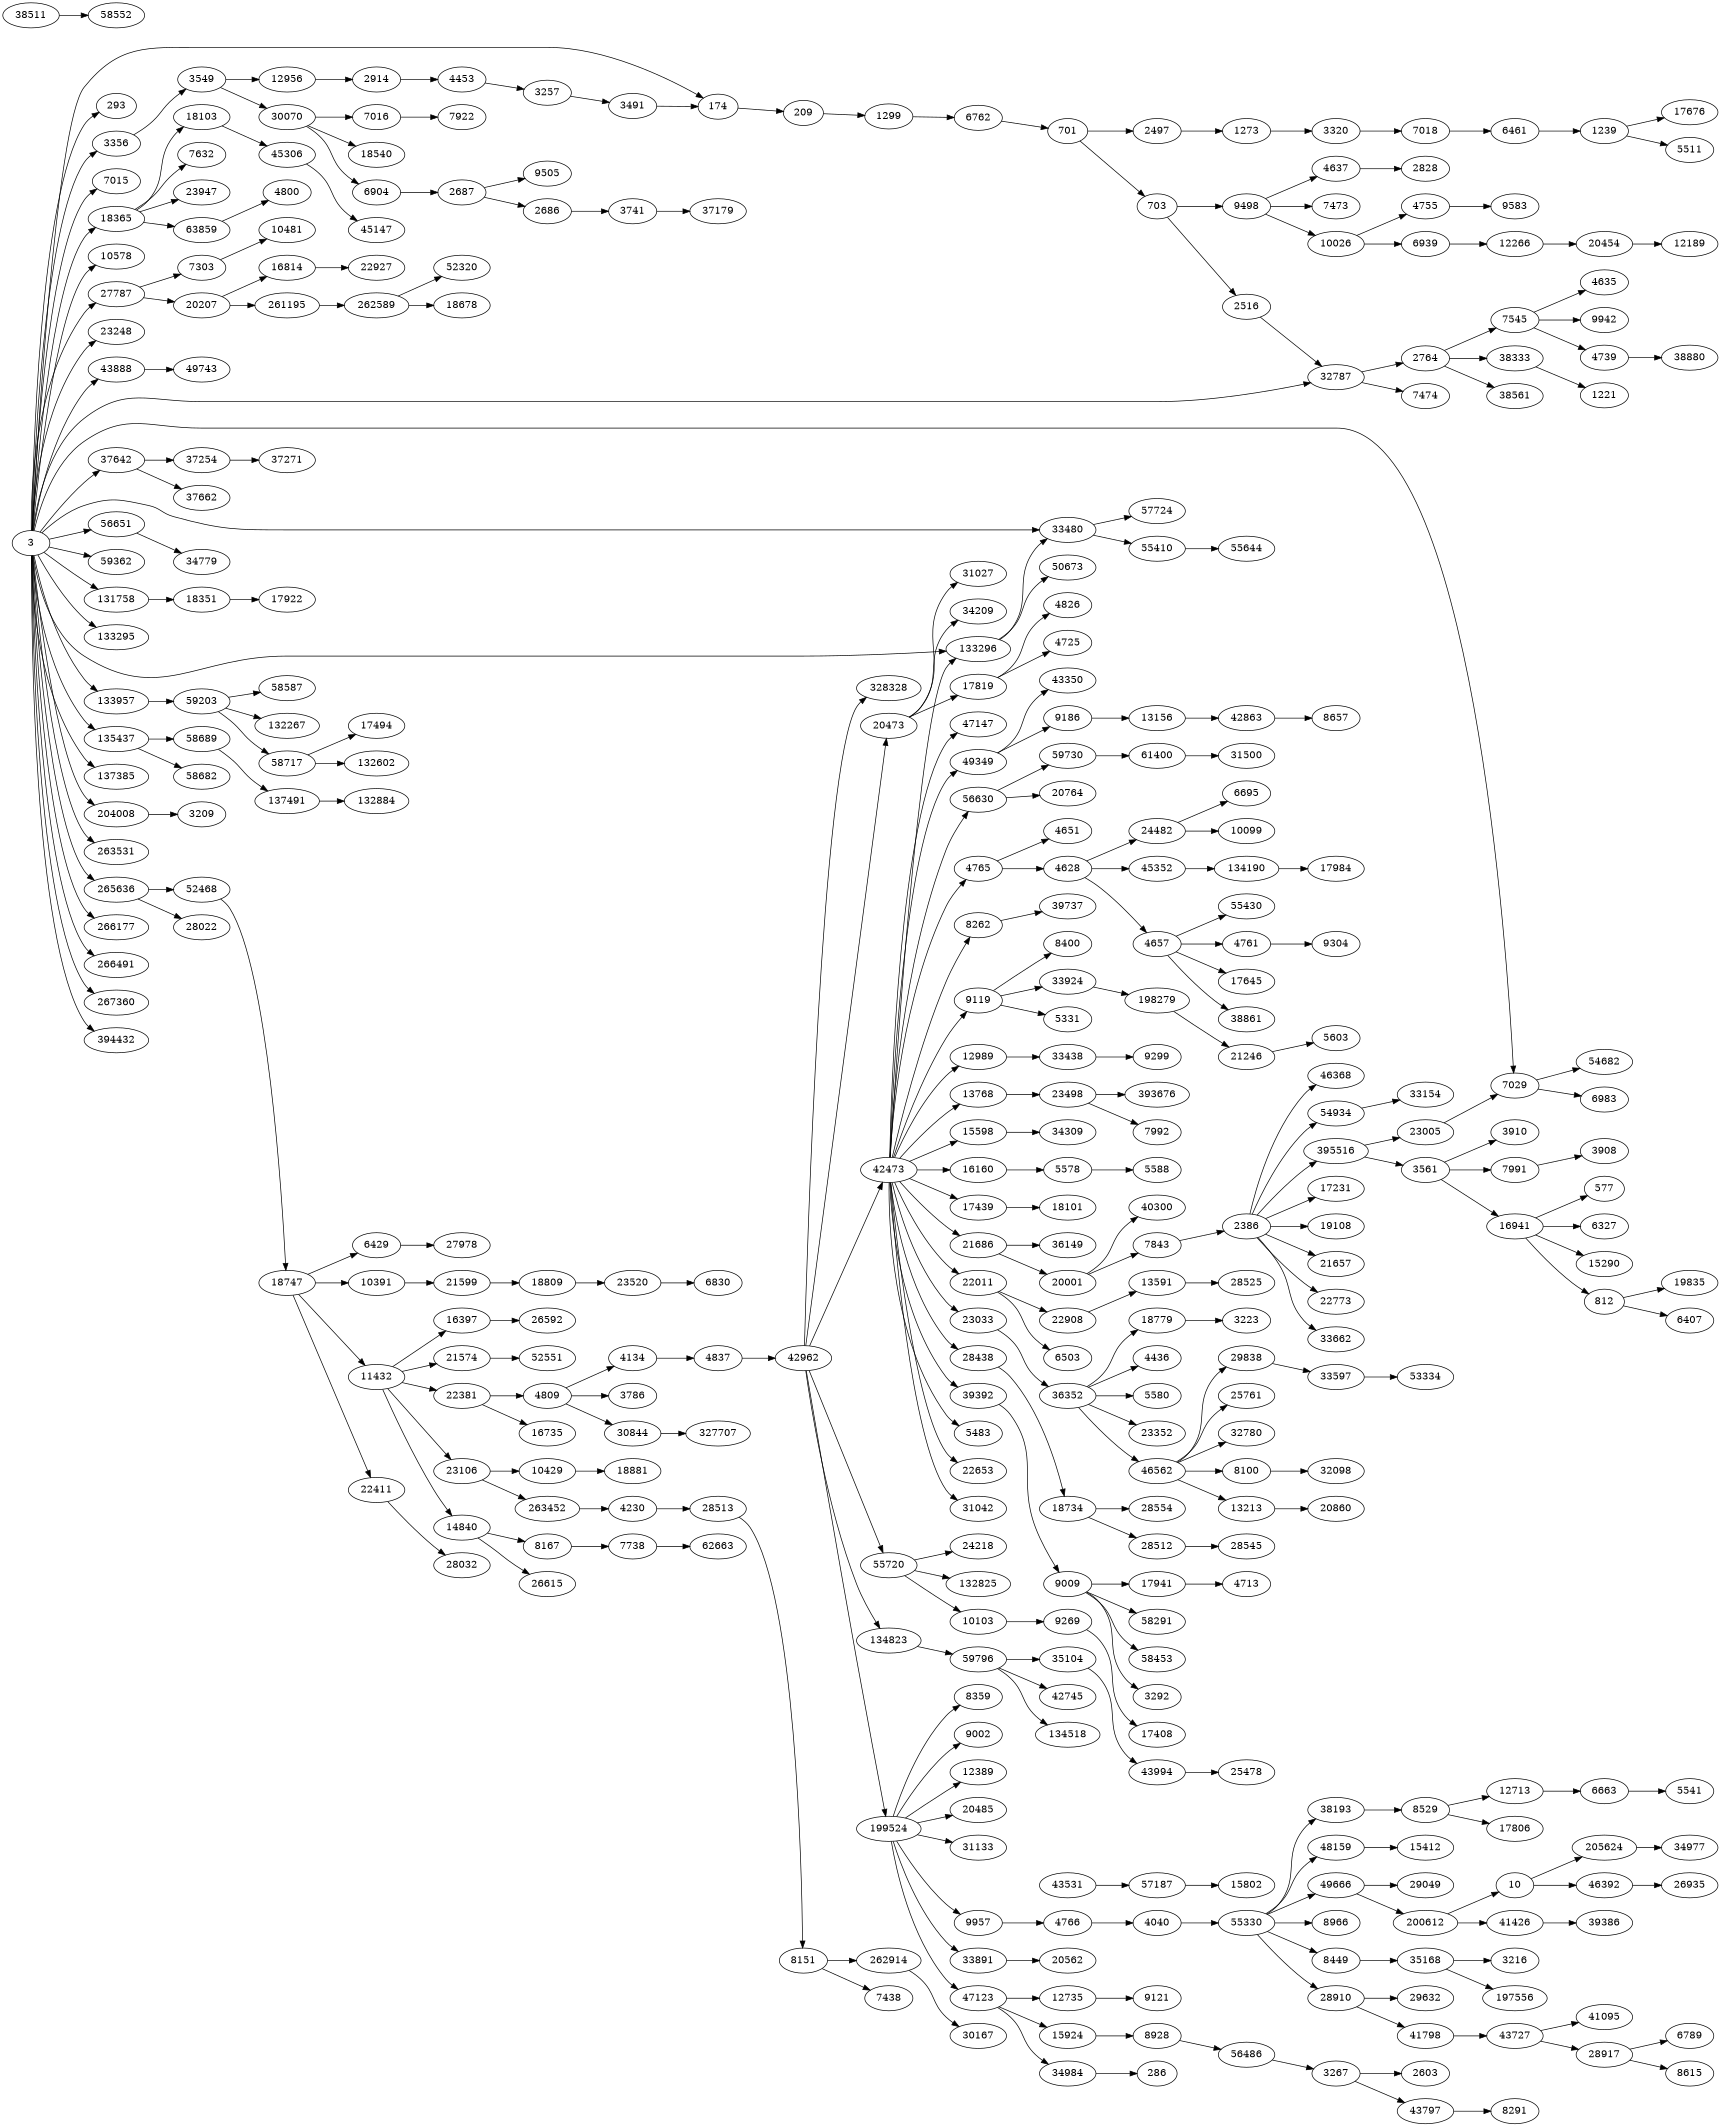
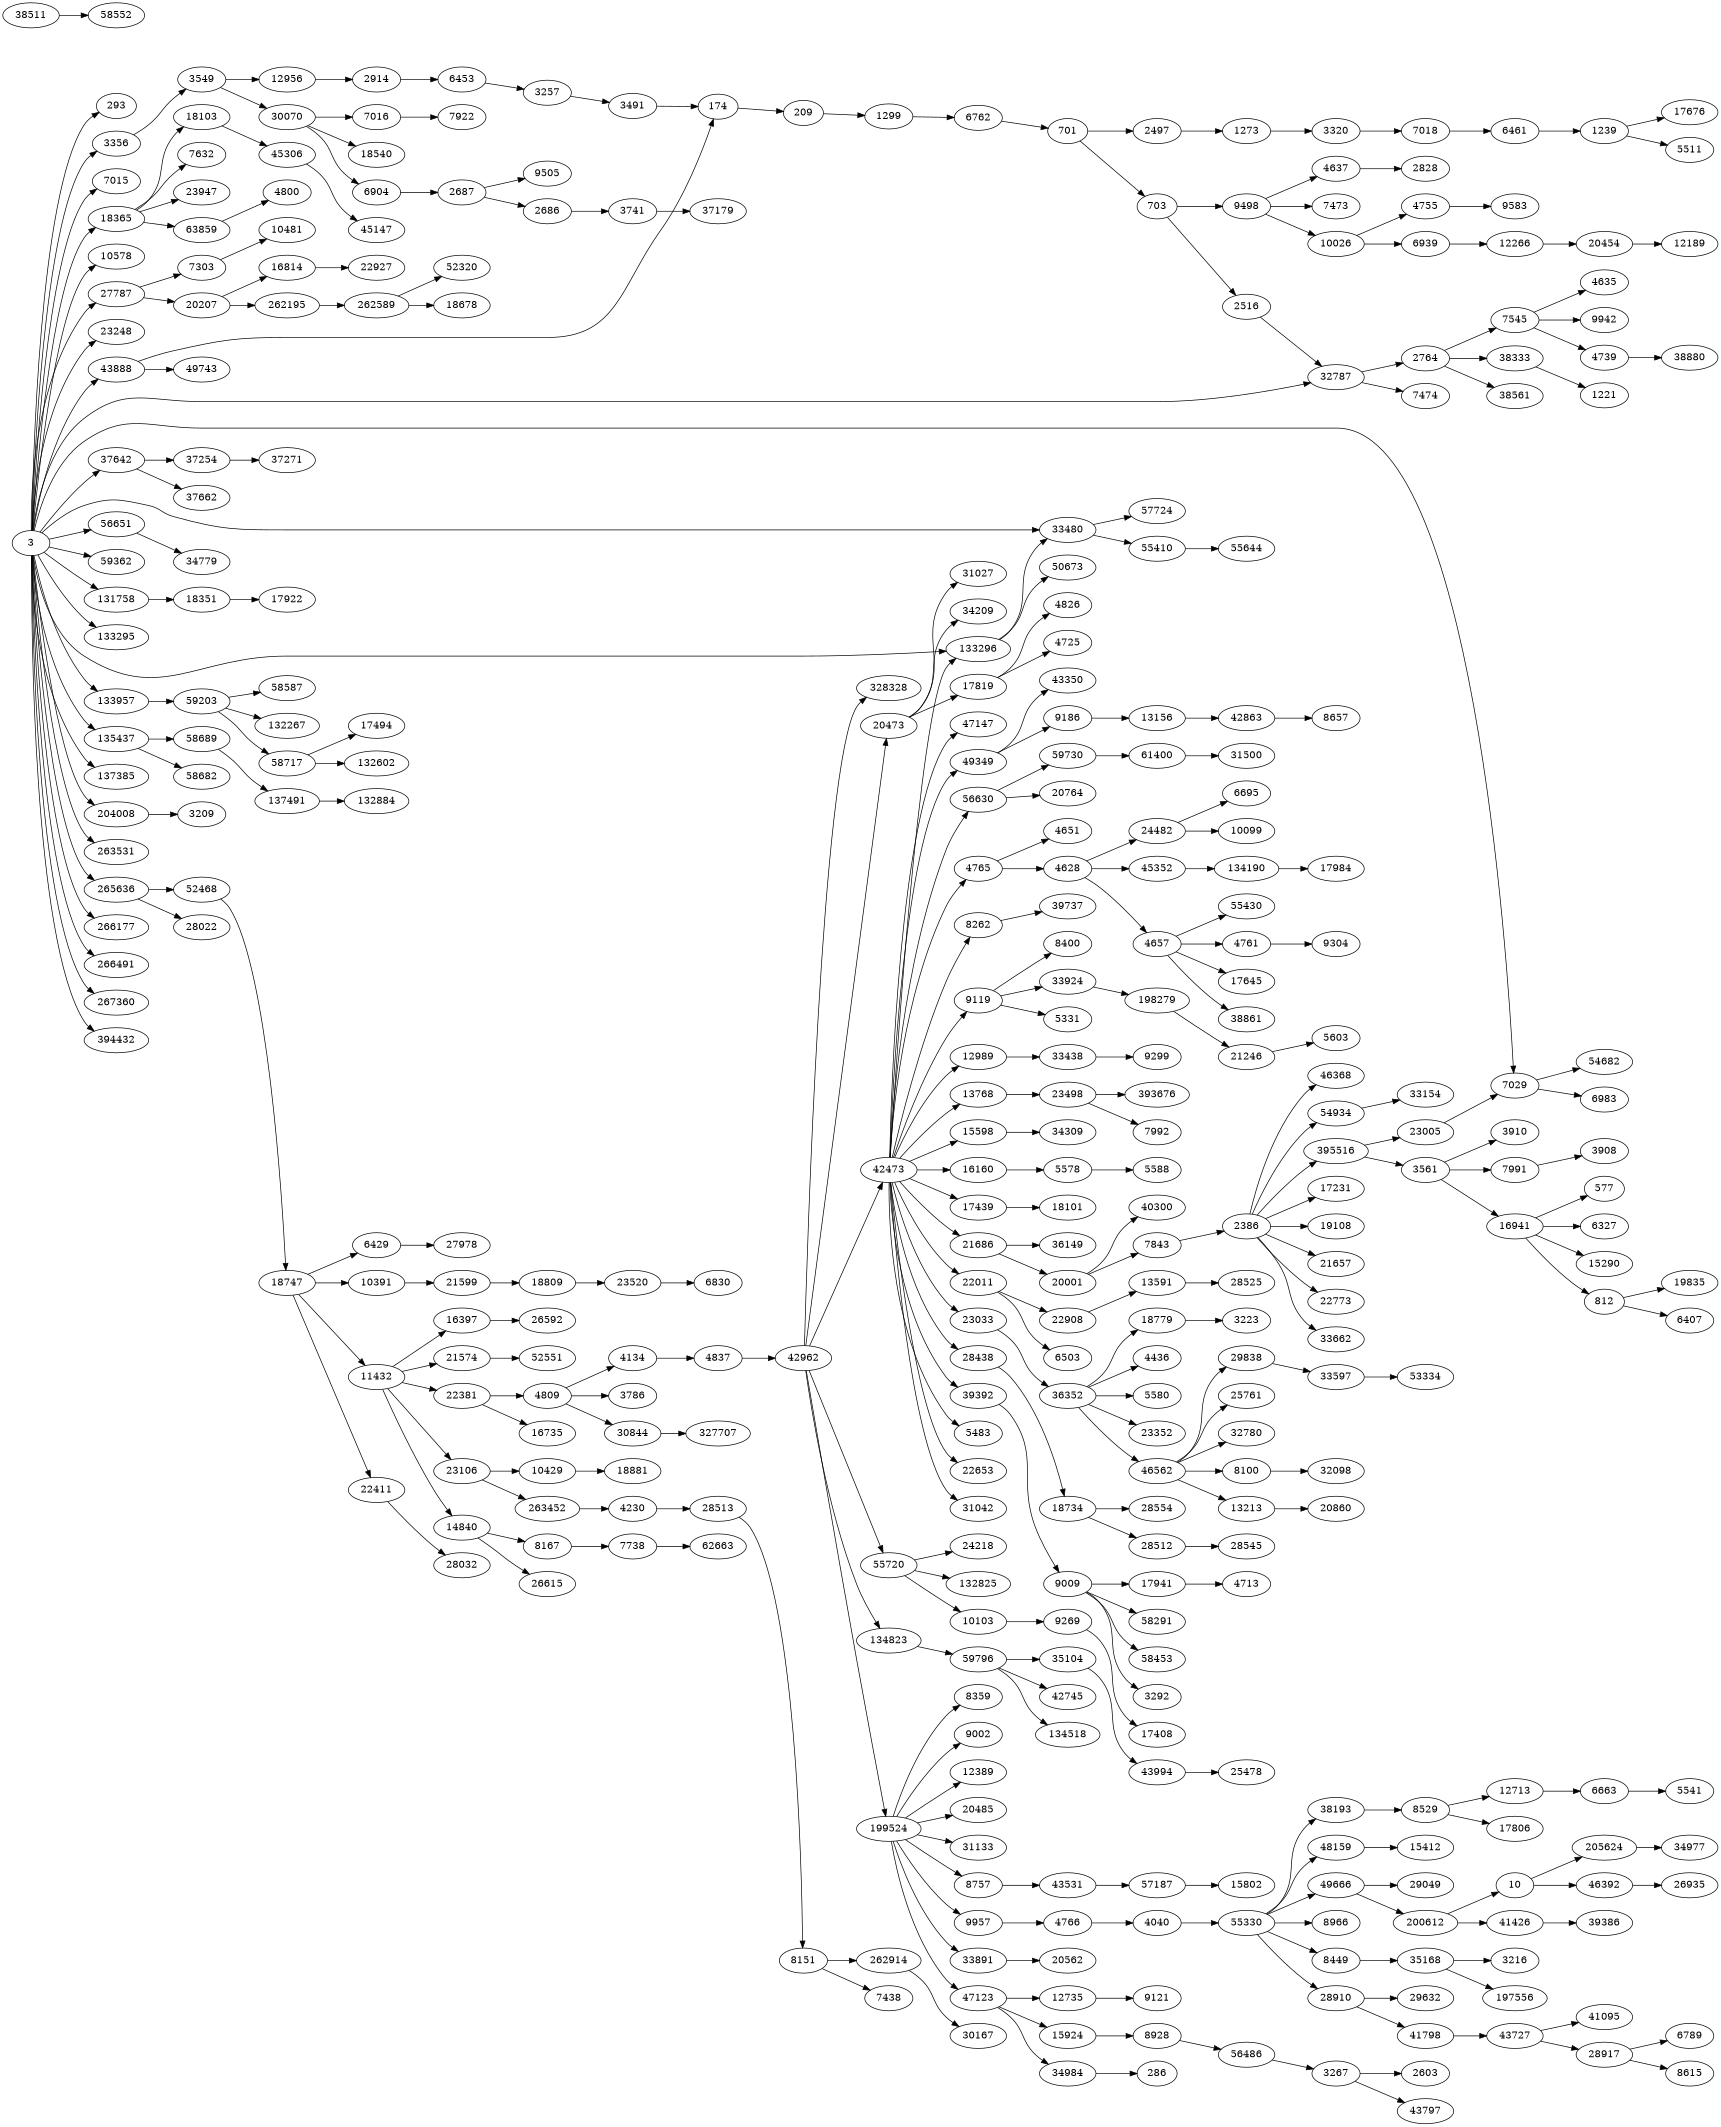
(165, 48) -> (482, 337)
(462, 79) -> (462, 79)
(287, 305) -> (287, 305)
none -> (978, 1885)
(1515, 2111) -> none
